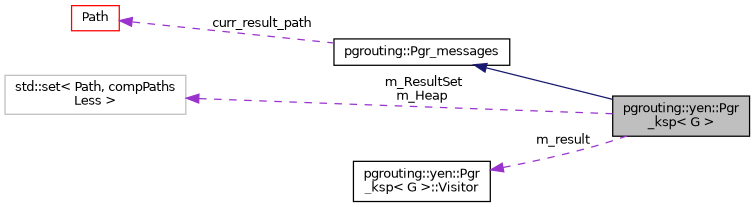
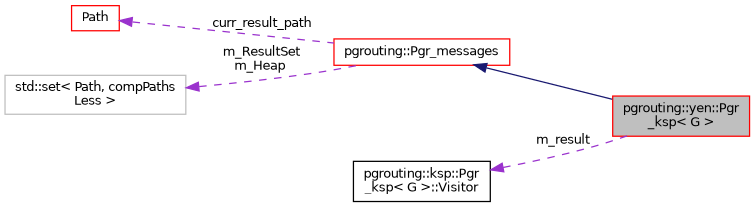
(422, 52) -> (422, 52)
(406, 106) -> (280, 78)
(681, 116) -> (681, 116)
(422, 181) -> (422, 181)
